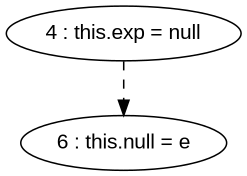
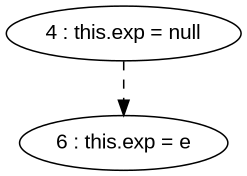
(124, 143) -> (124, 143)
